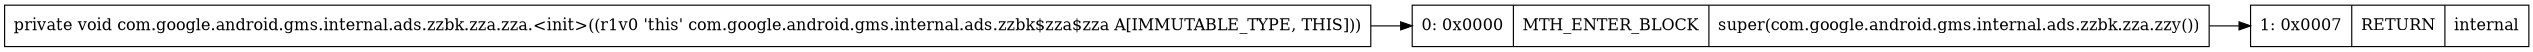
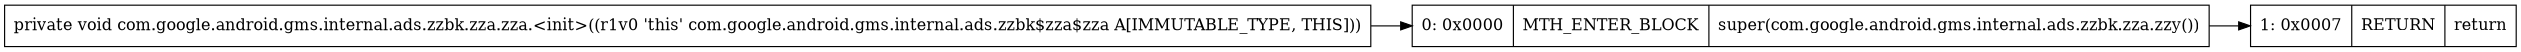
(2487, 25) -> (2481, 25)
